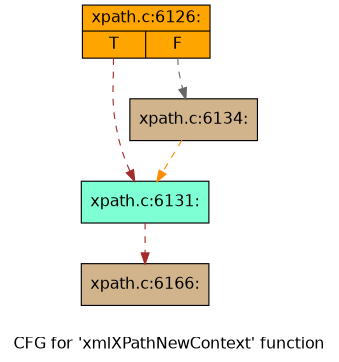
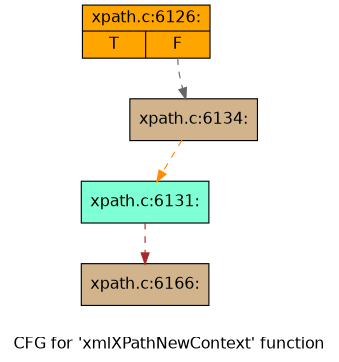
(114, 116) -> none
